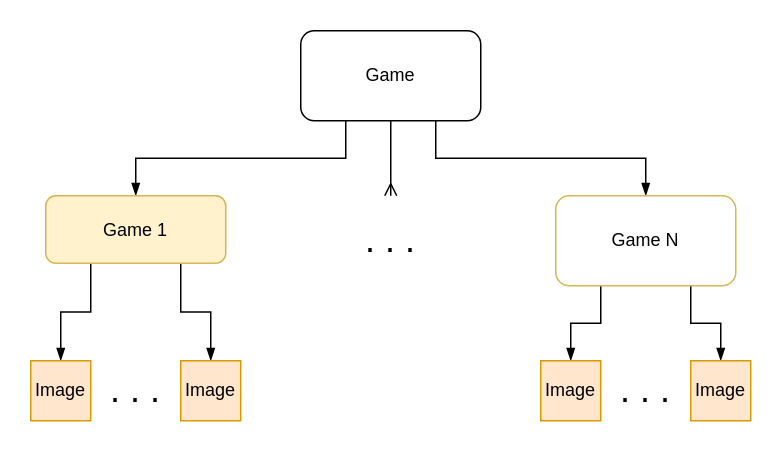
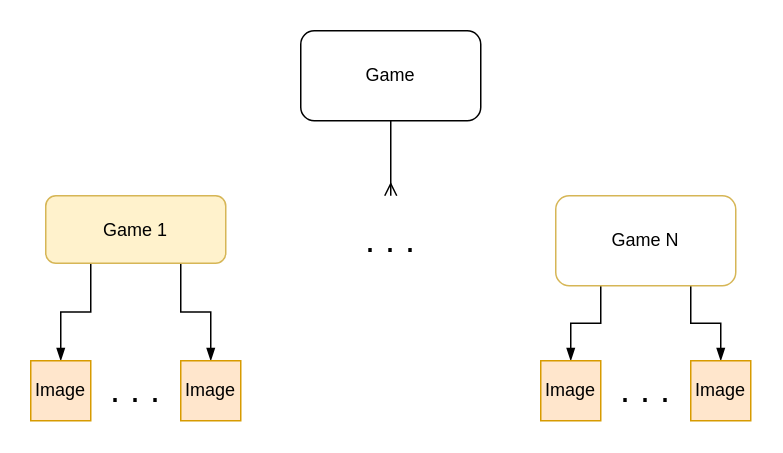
(247, 158) -> none
(535, 158) -> none
